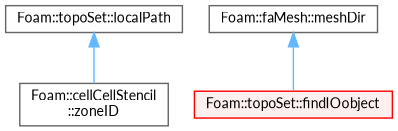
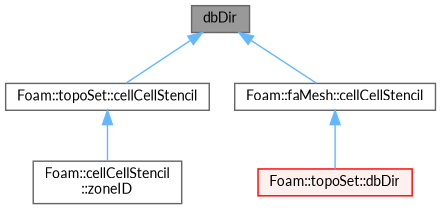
(94, 19) -> (107, 97)
none -> (221, 19)
(293, 19) -> (335, 97)
(293, 105) -> (335, 182)
